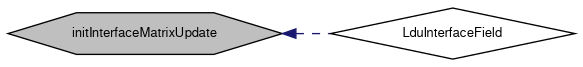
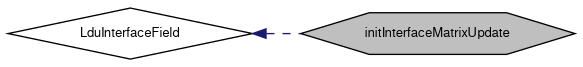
(313, 34) -> (284, 34)
